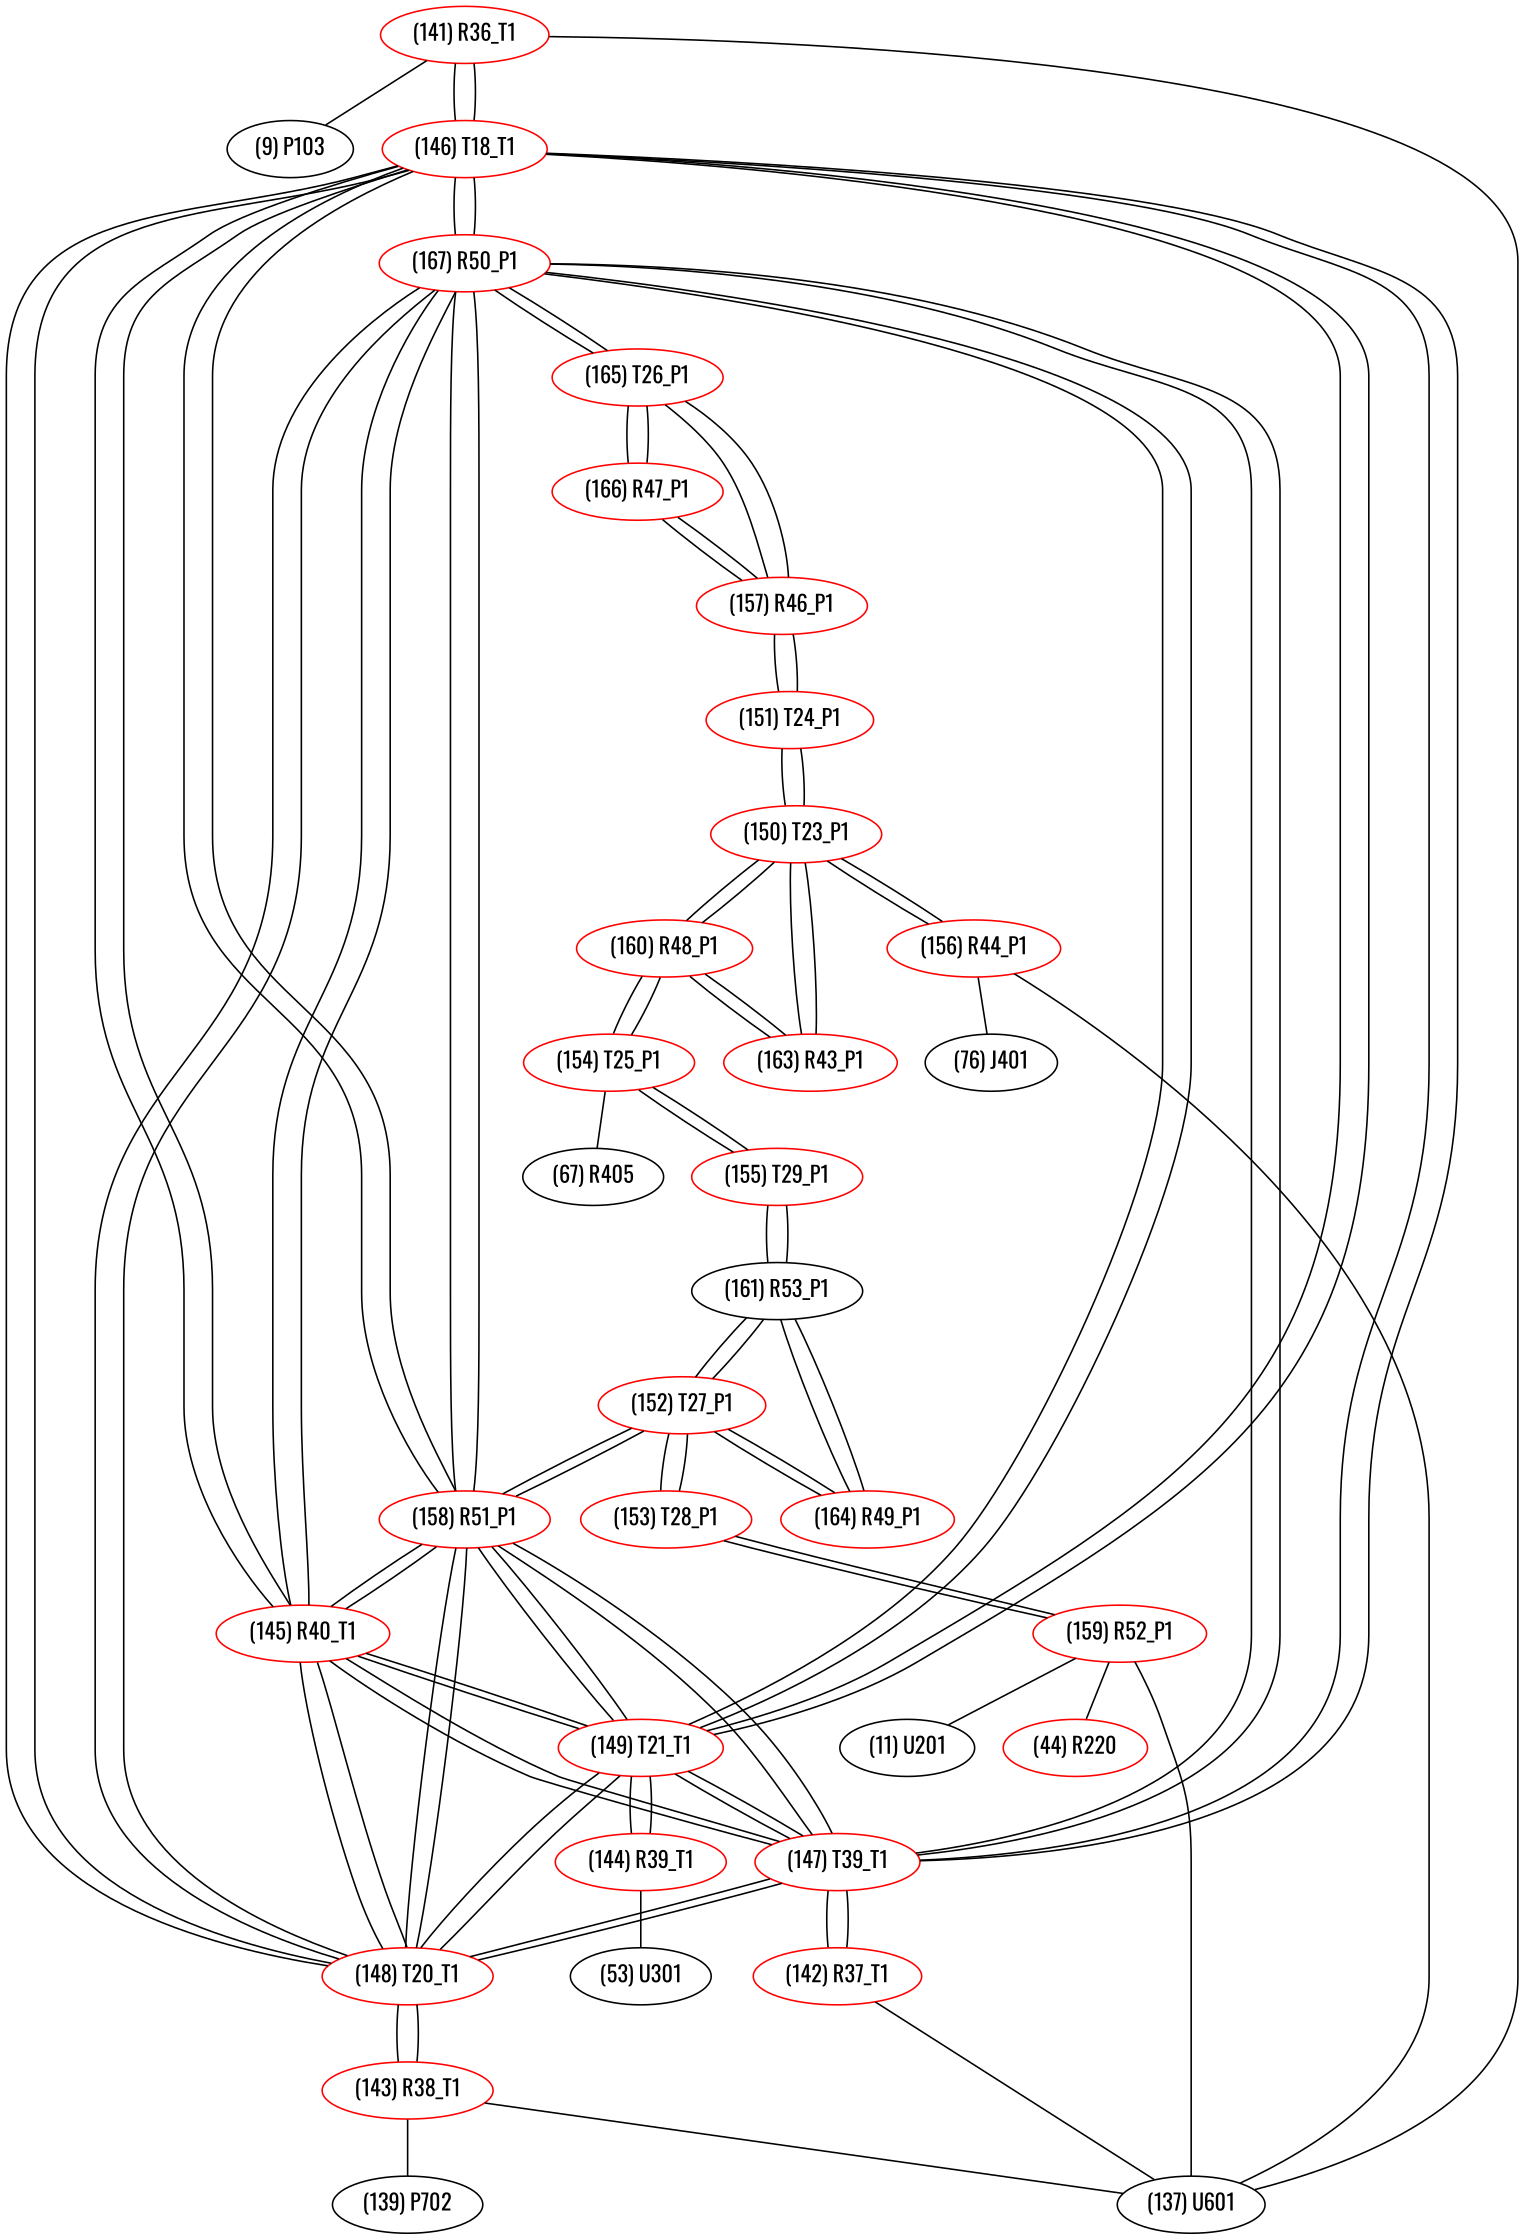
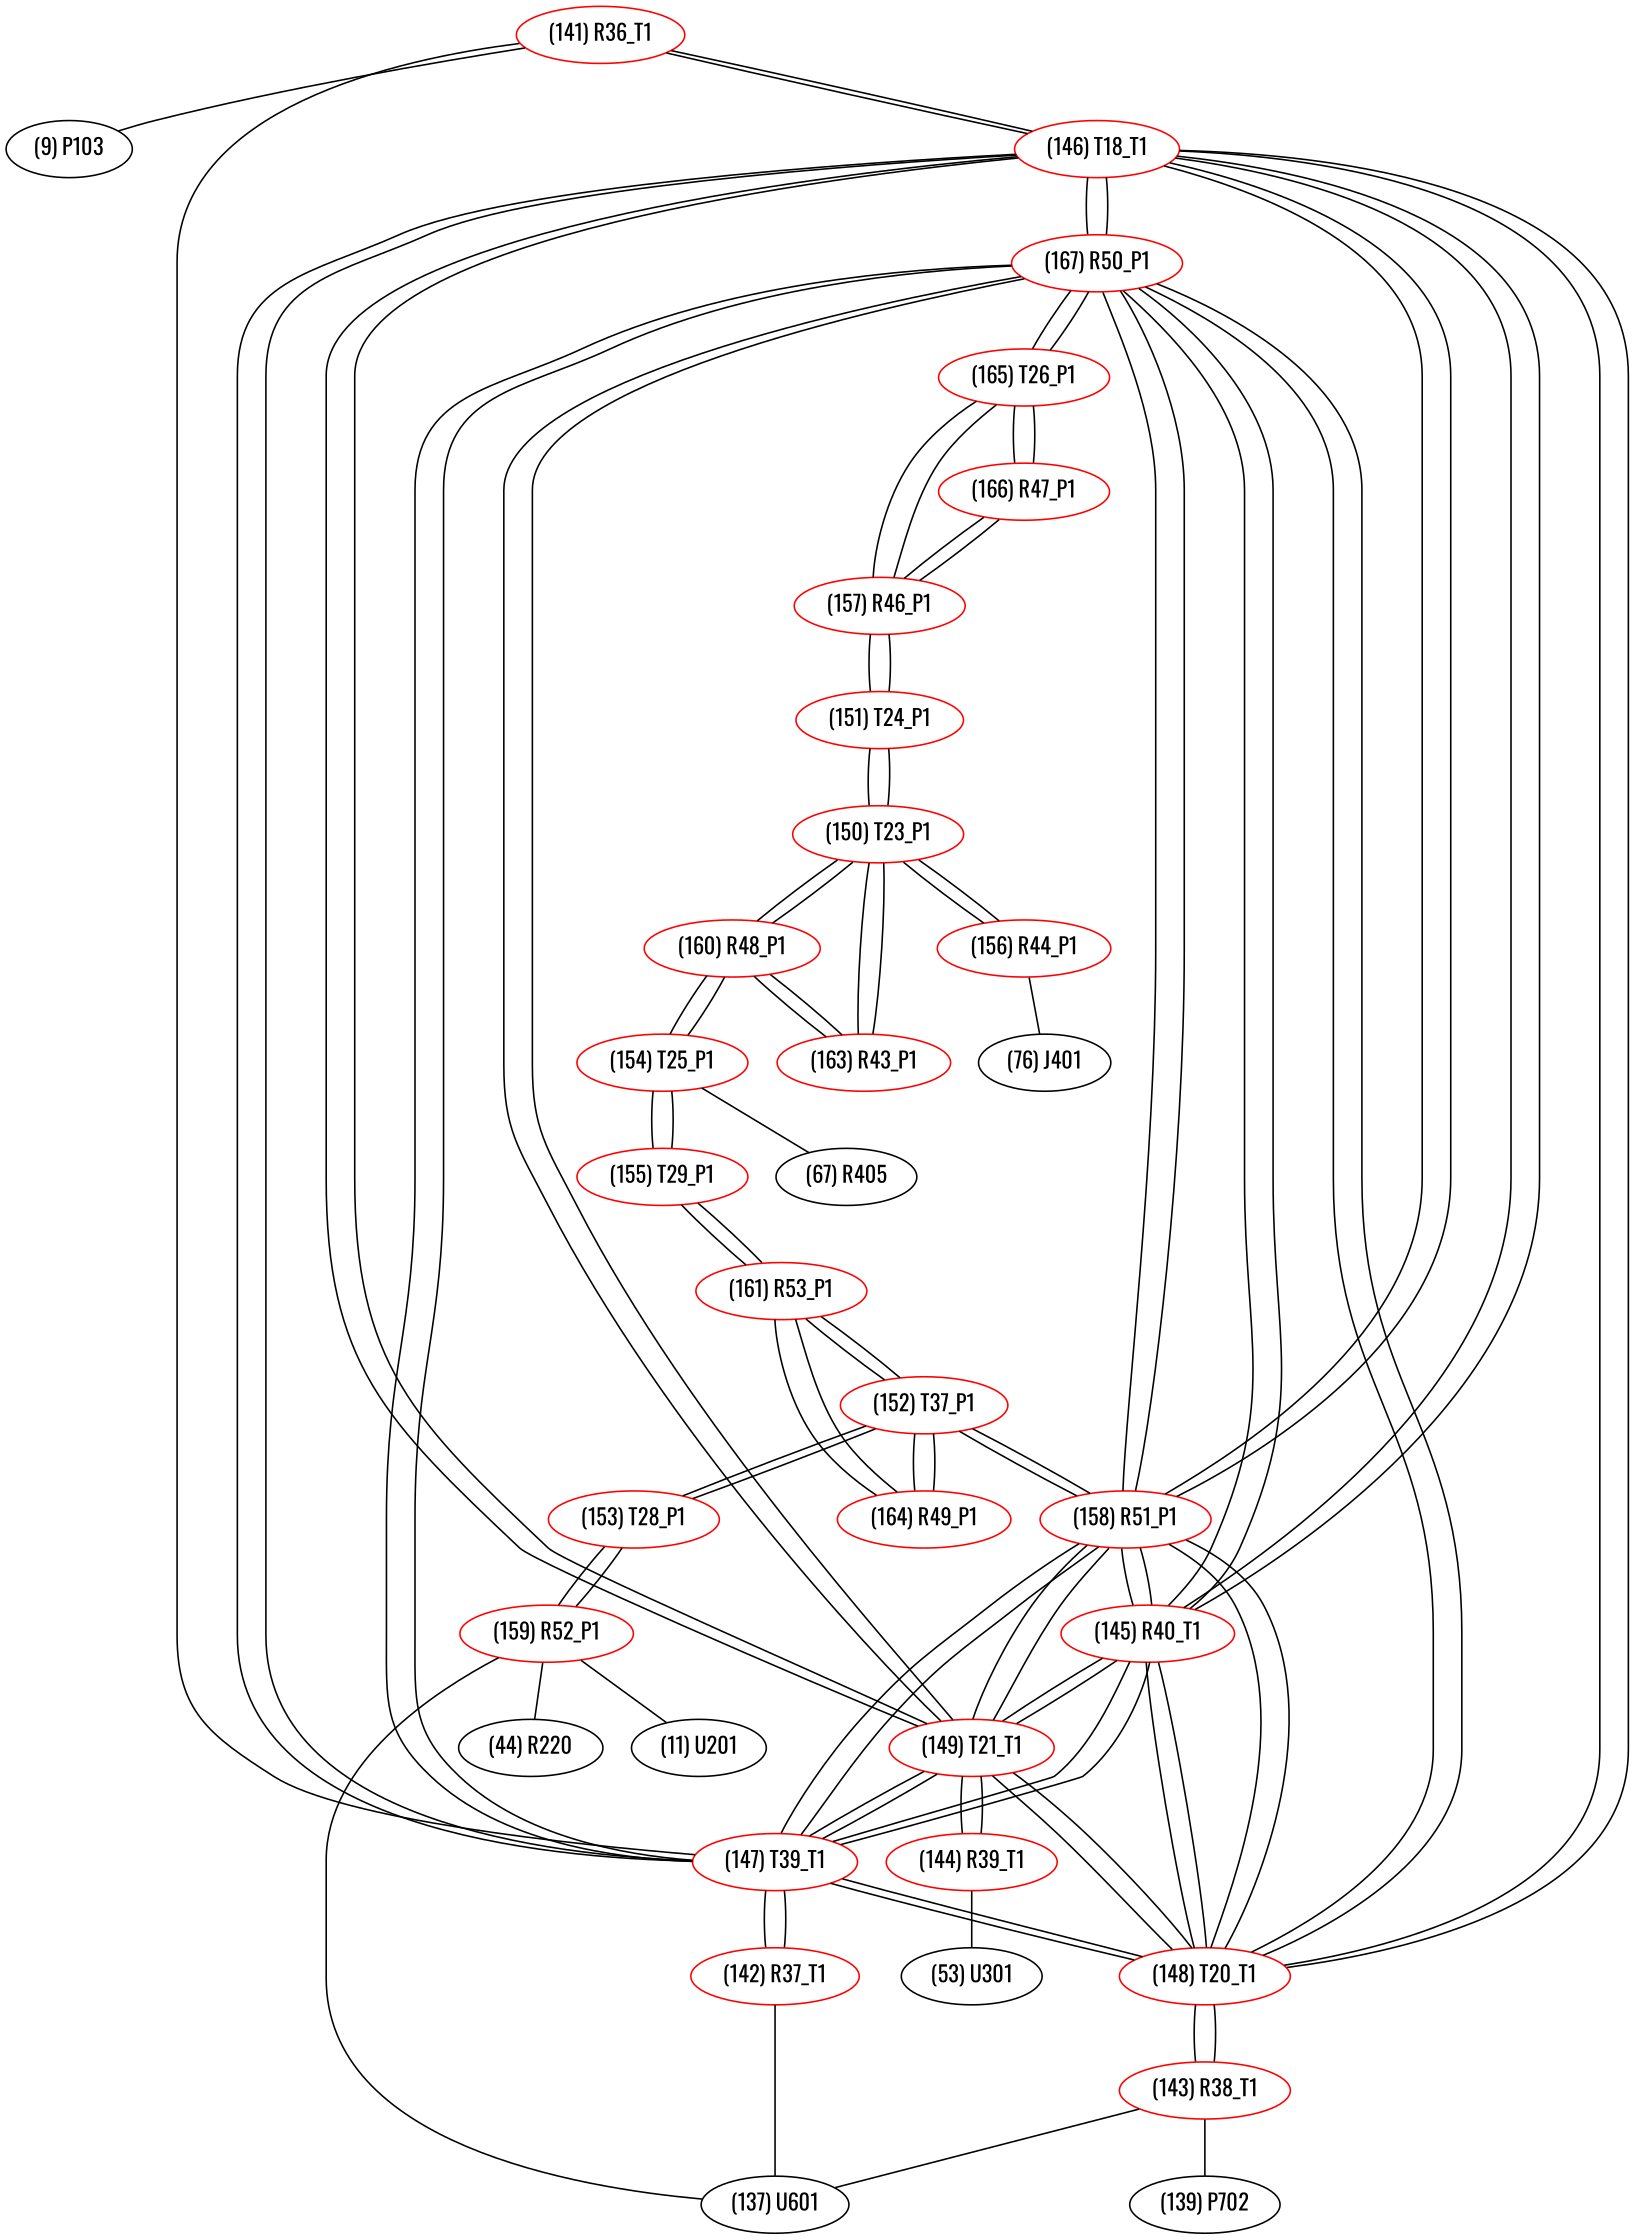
(1518, 783) -> (177, 1034)
(777, 1291) -> (781, 1291)
(682, 1405) -> (924, 1405)
(1429, 1539) -> none
(1075, 1748) -> (531, 1748)
